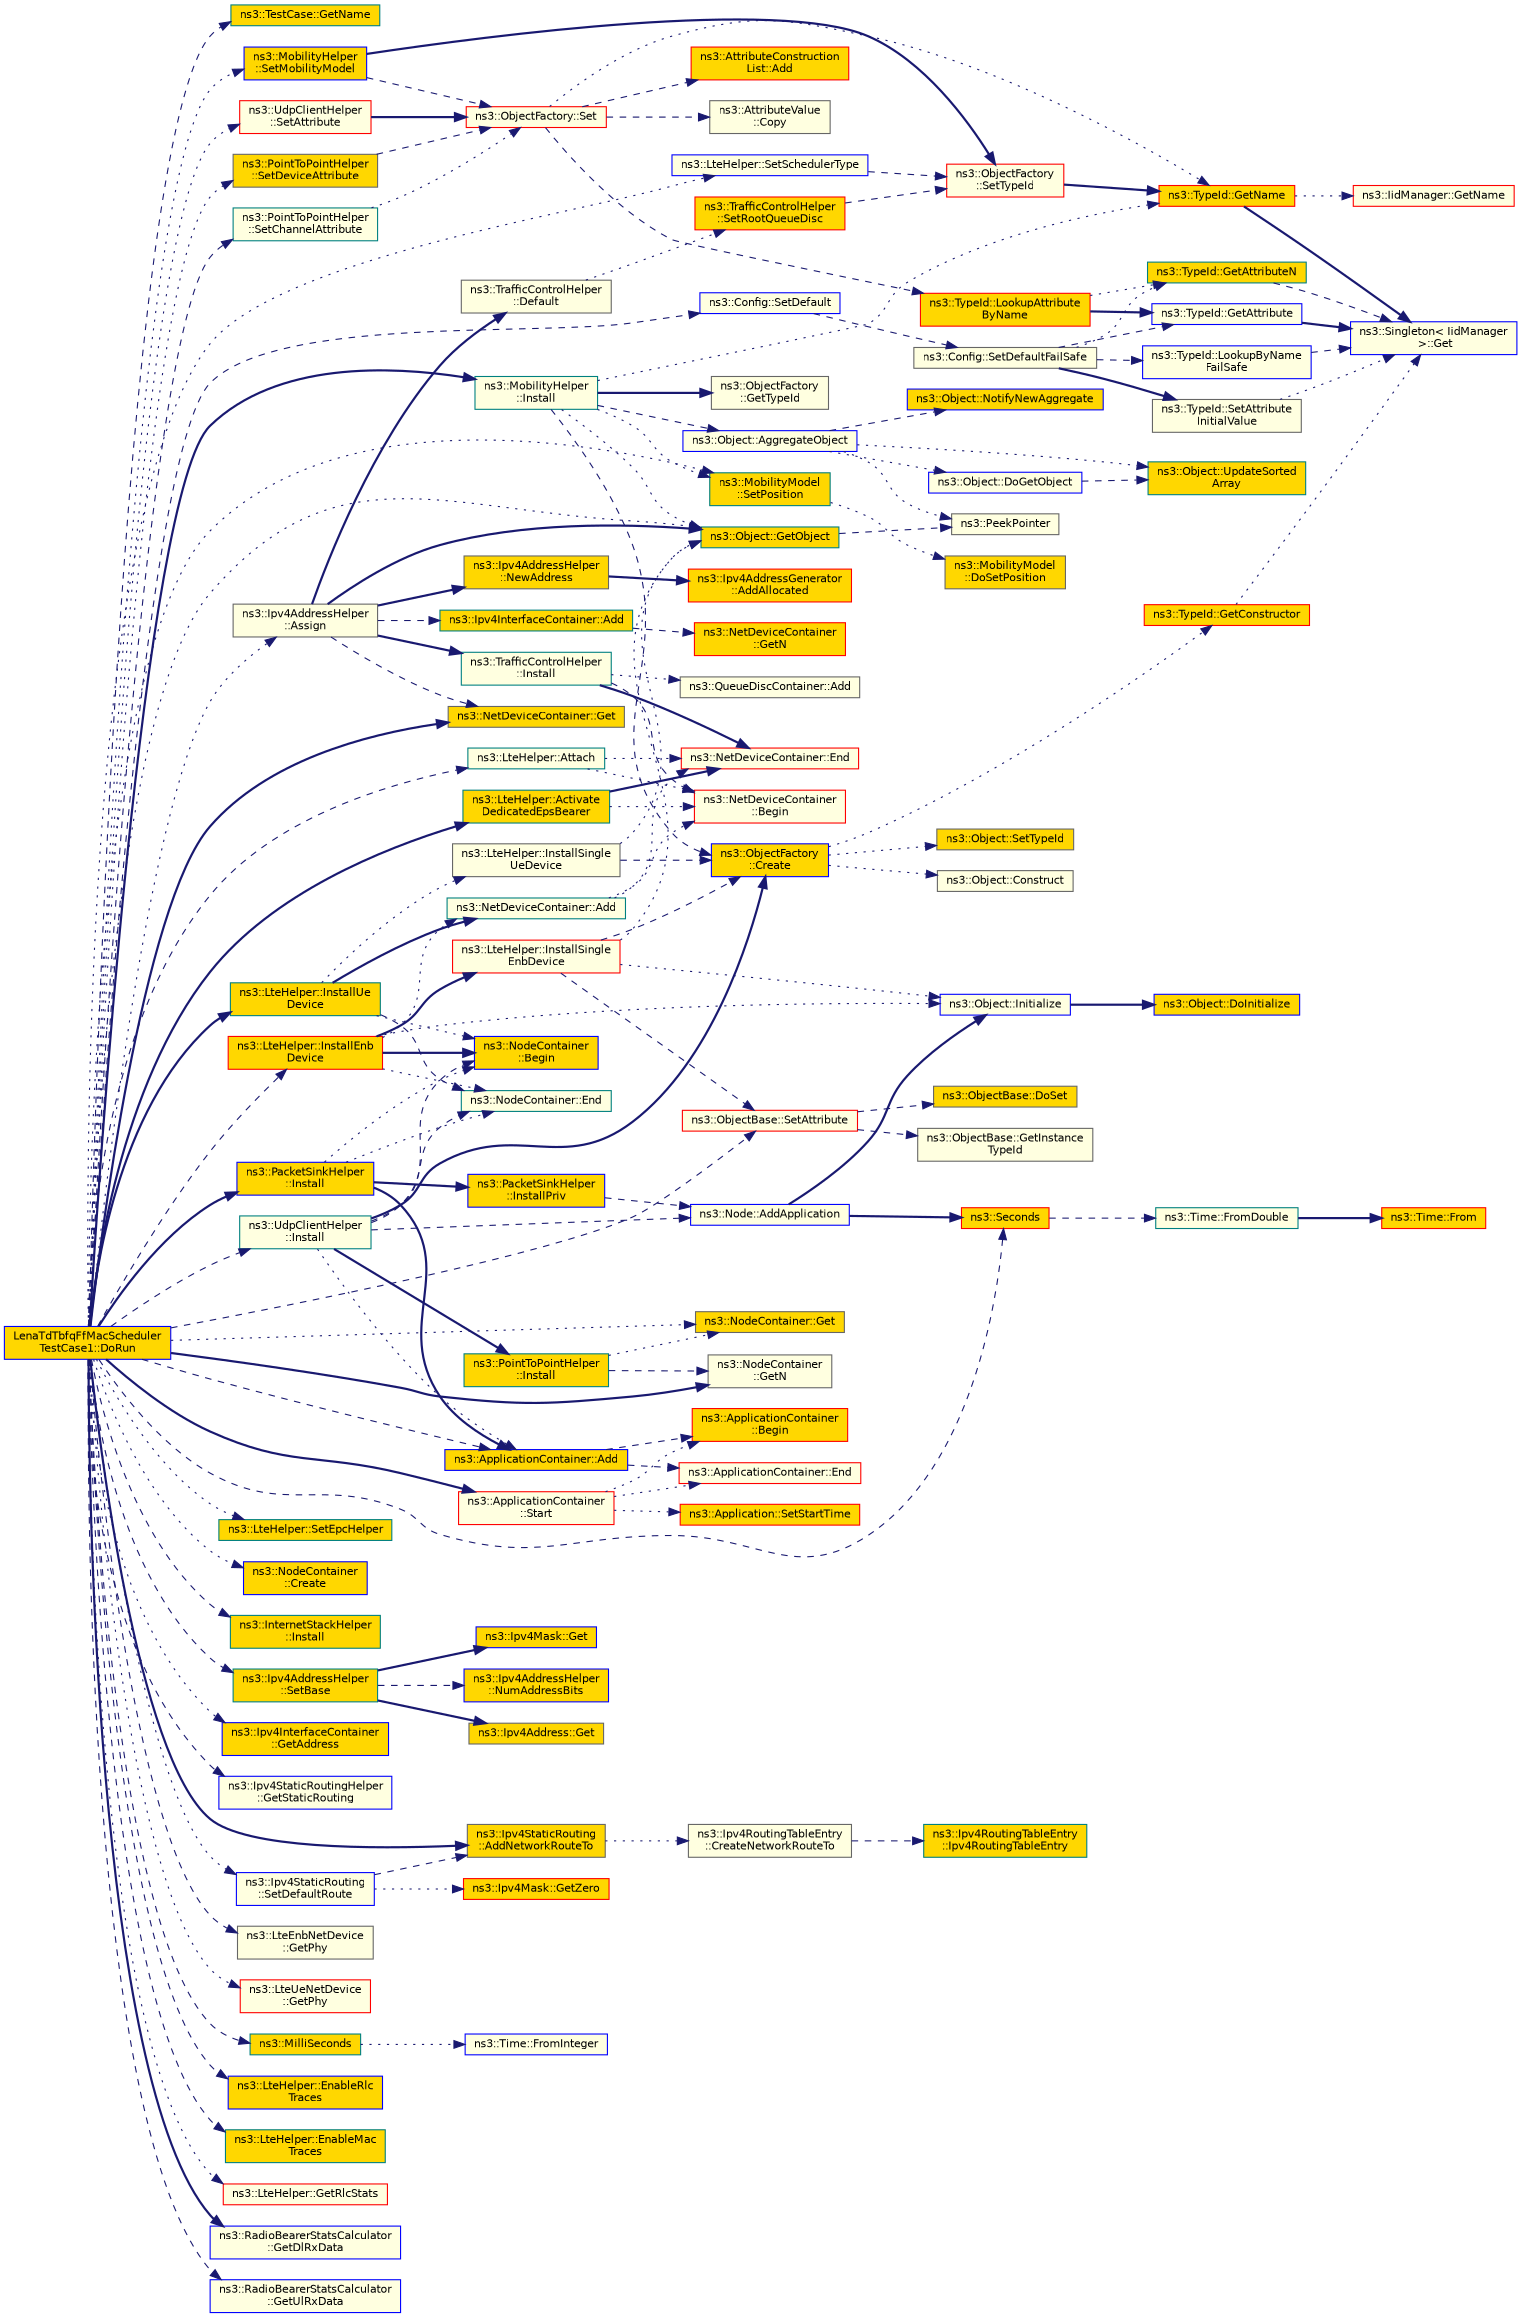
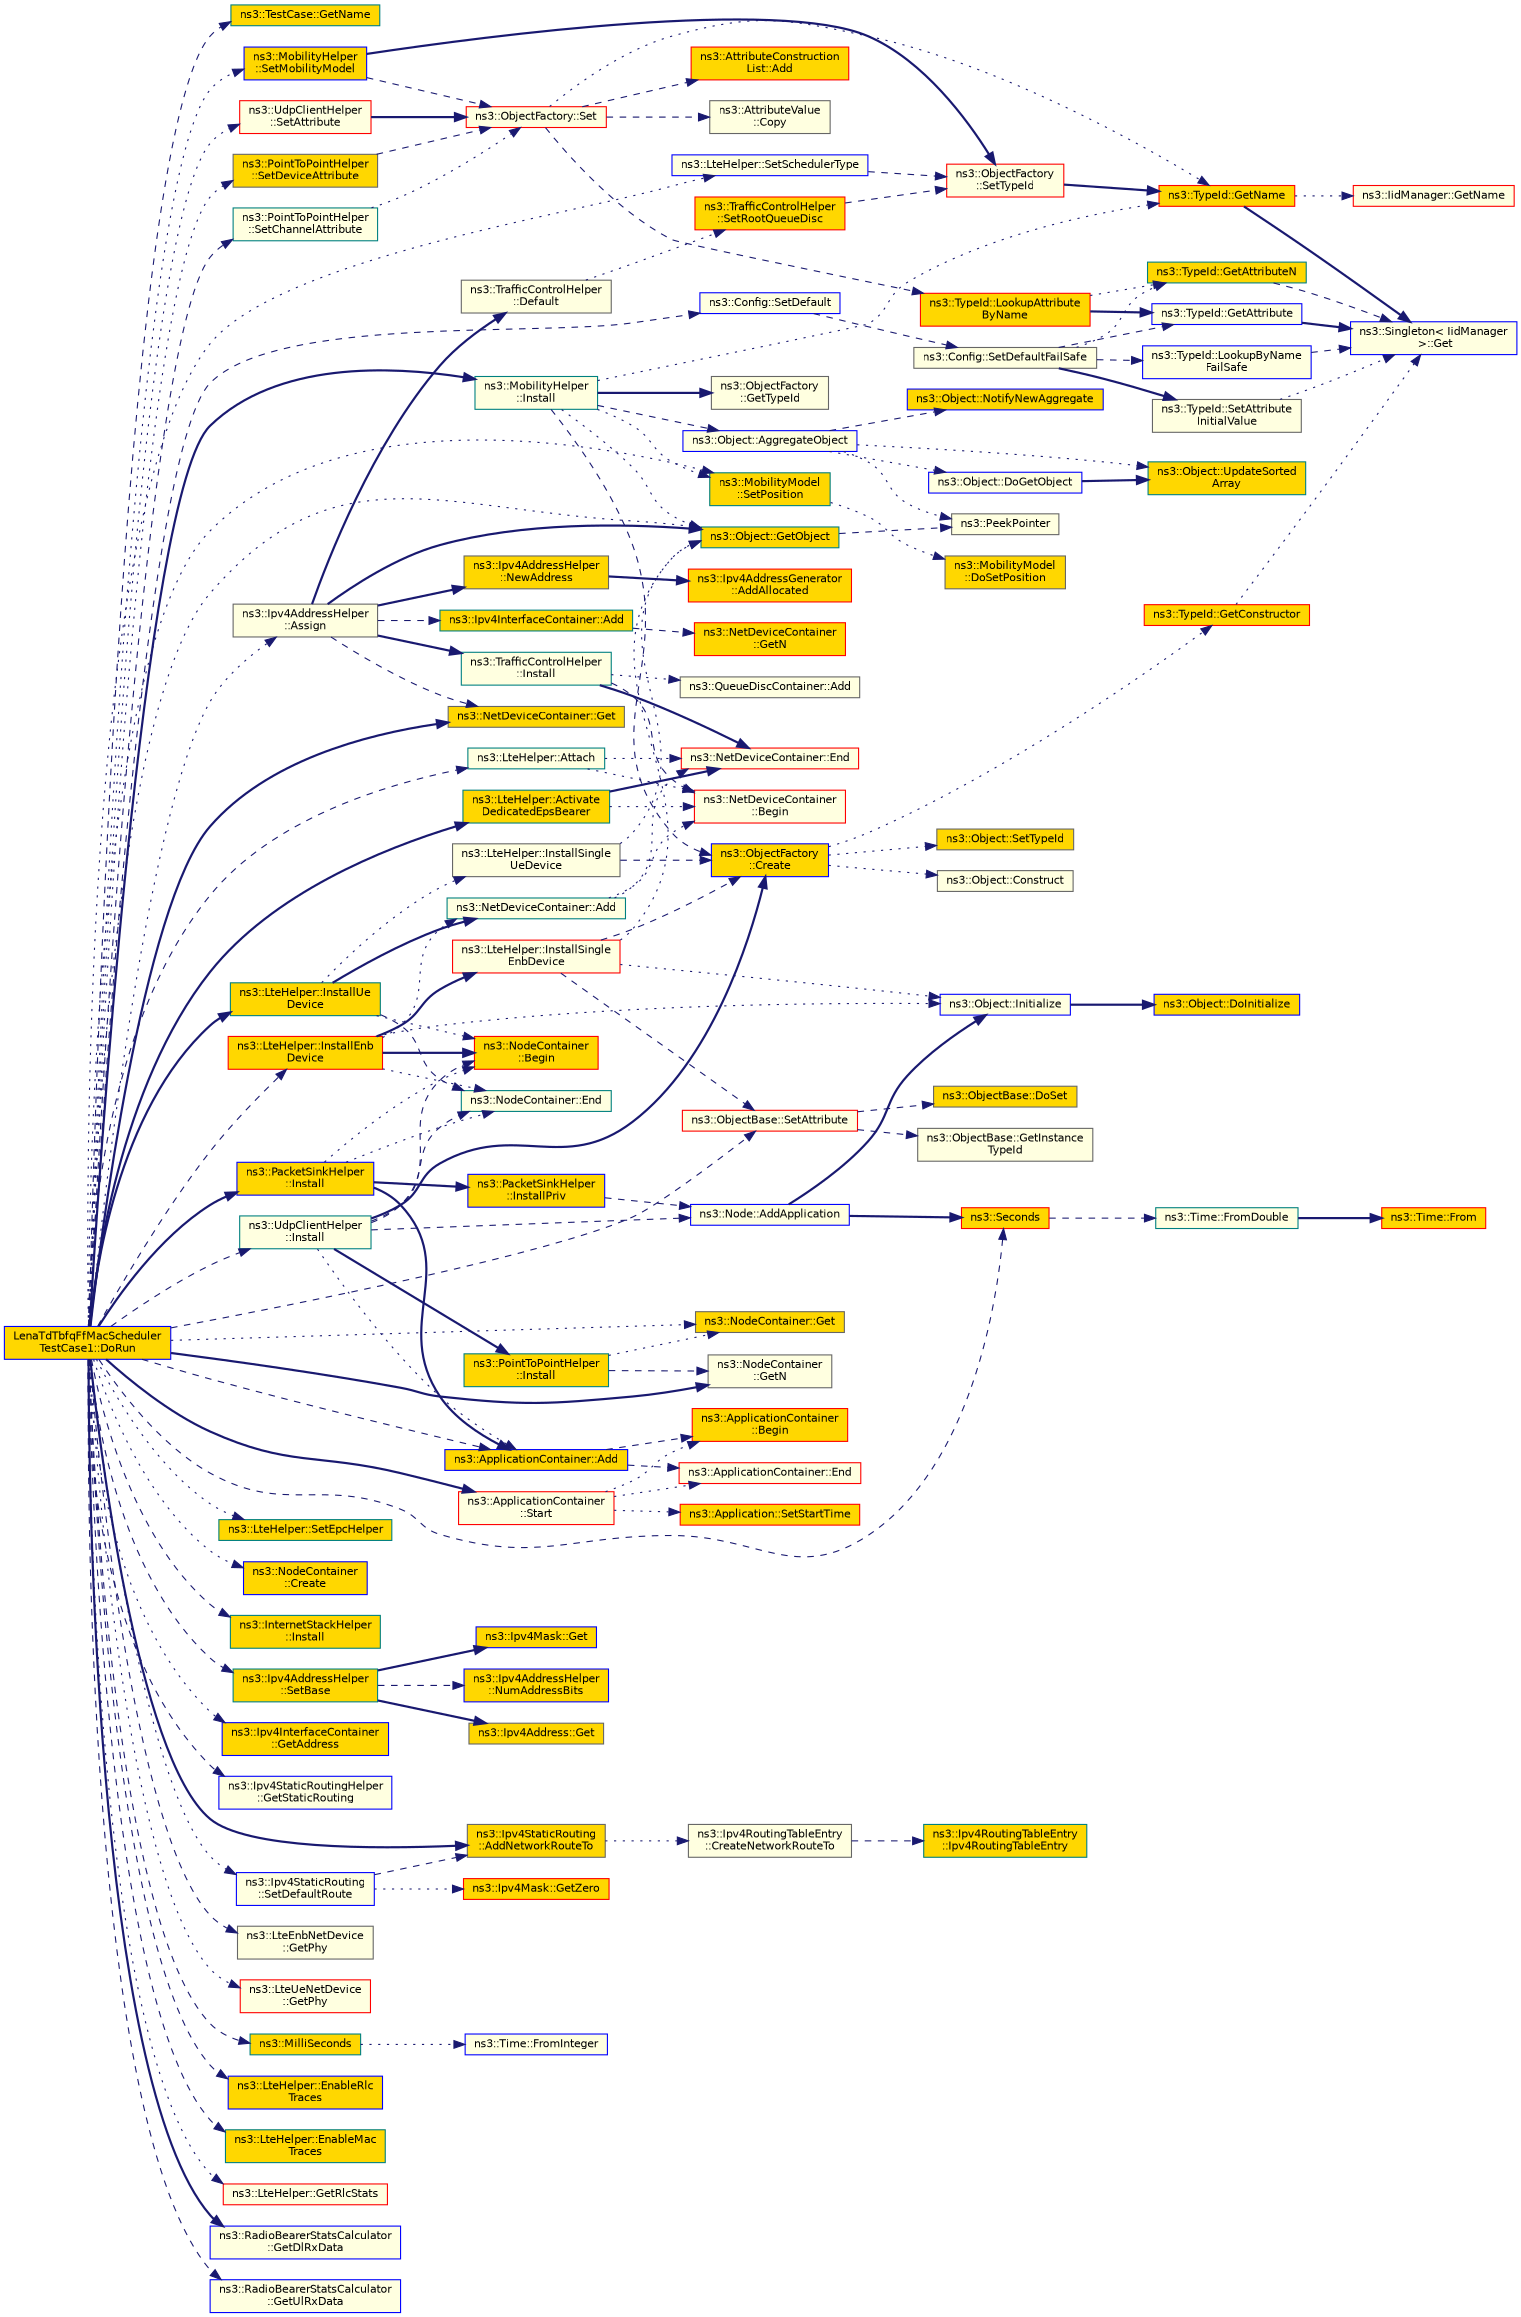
(1109, 481) -> (1109, 481)
(536, 1053) -> (536, 1053)
